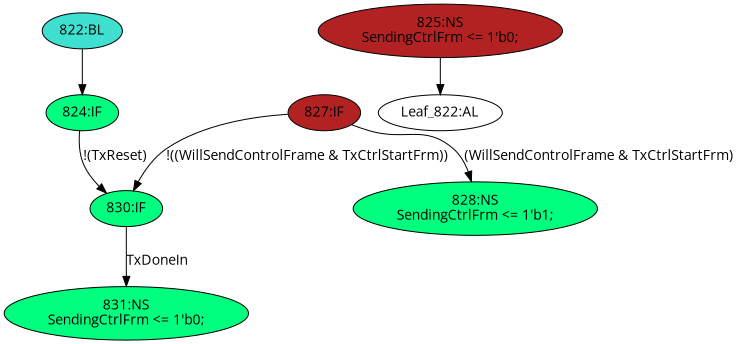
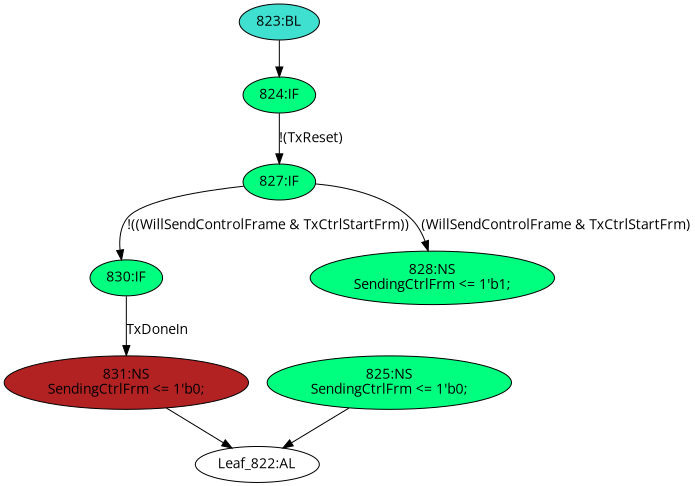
(82, 31) -> (279, 22)
(440, 31) -> (389, 383)
(324, 113) -> (279, 182)
(82, 161) -> (279, 133)
(126, 313) -> (126, 383)
none -> (195, 425)
